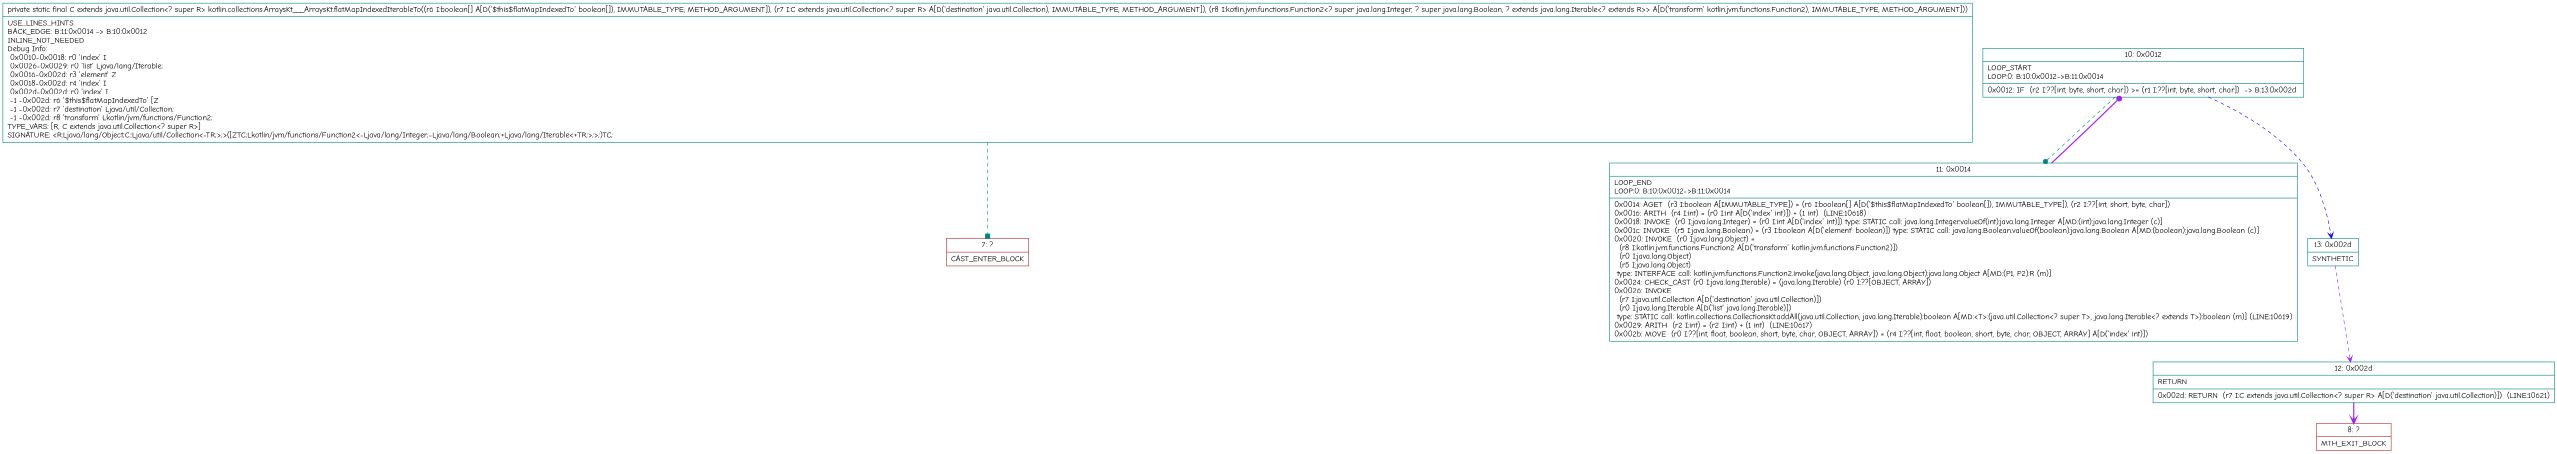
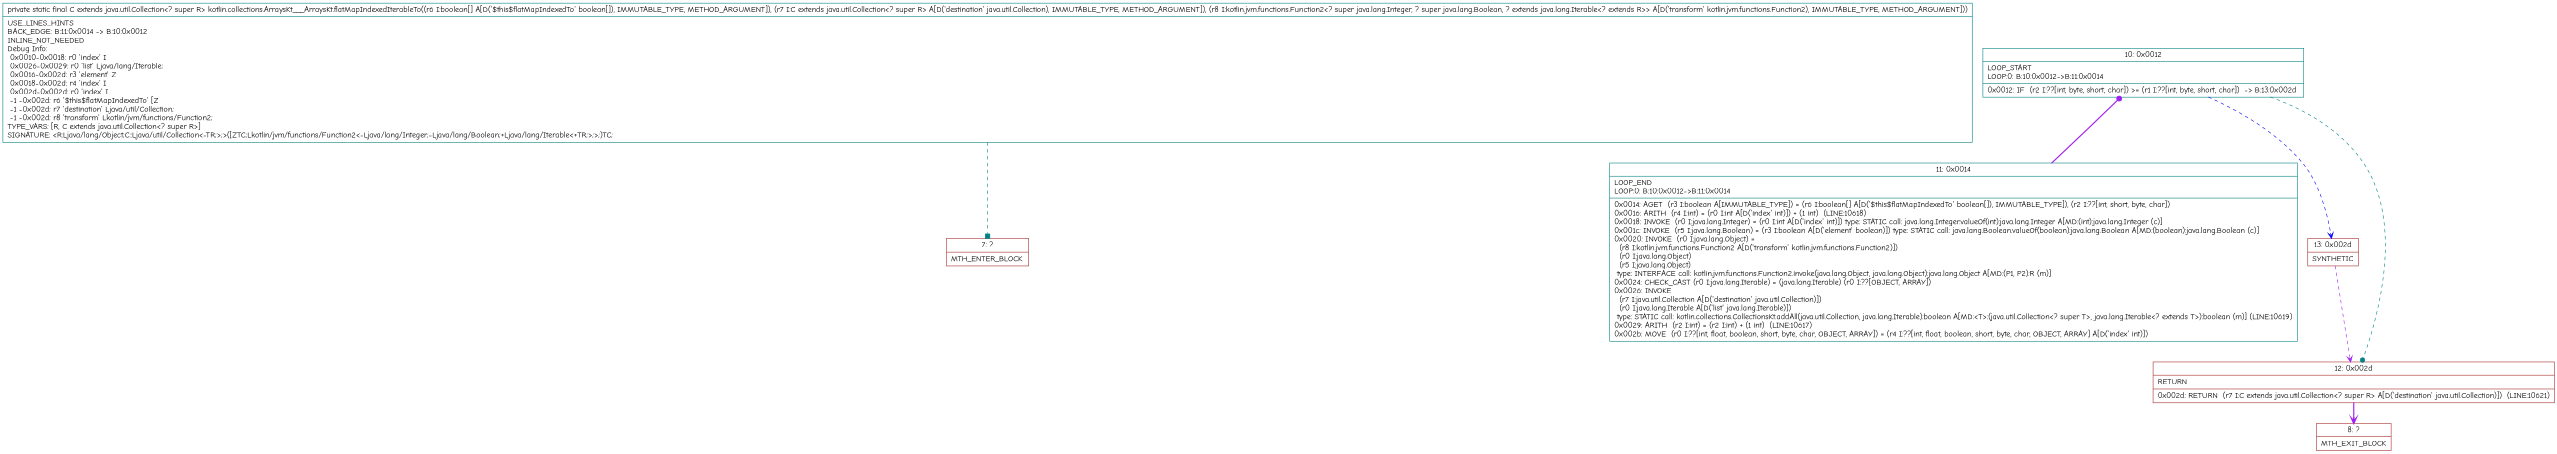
(2081, 128) -> (2380, 202)
(2333, 252) -> (2333, 252)
(988, 259) -> (987, 259)
(2354, 382) -> (2354, 382)
